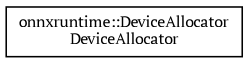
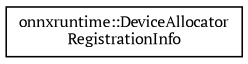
(124, 32) -> (124, 32)
